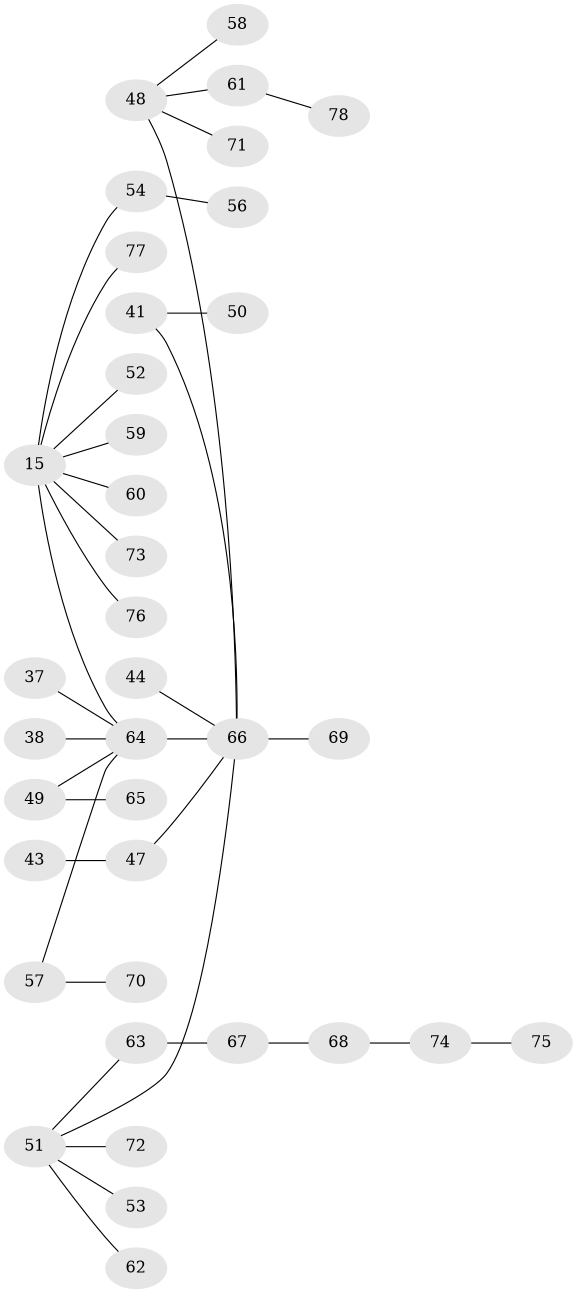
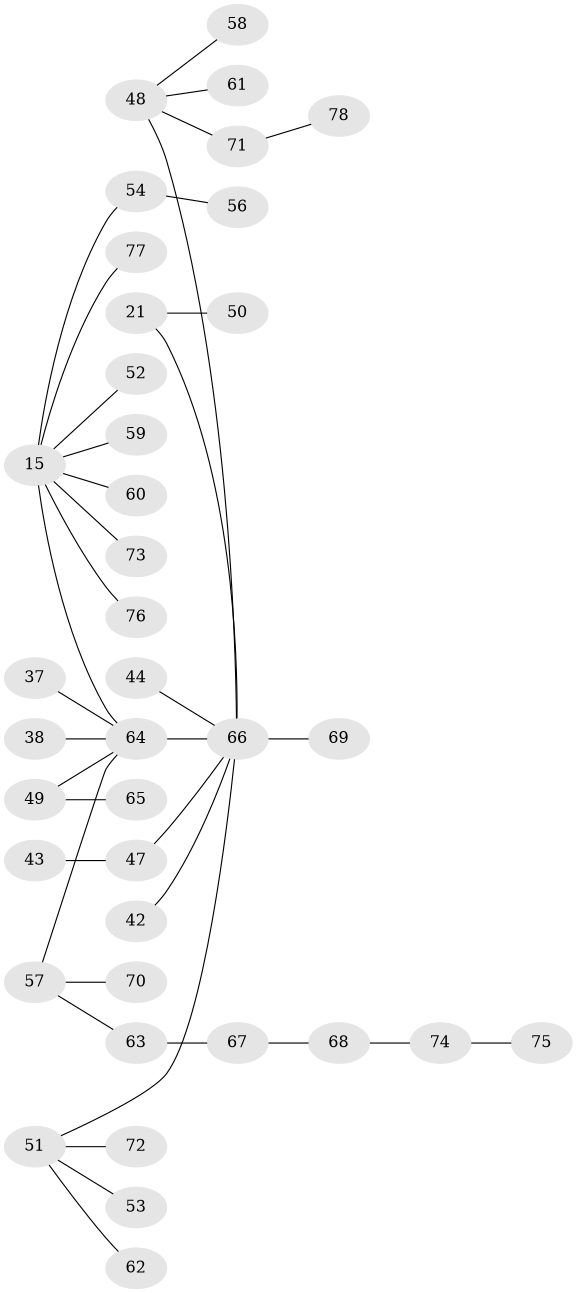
(289, 101) -> (289, 131)
(136, 313) -> (136, 313)
none -> (136, 921)
(86, 1095) -> (86, 1013)
